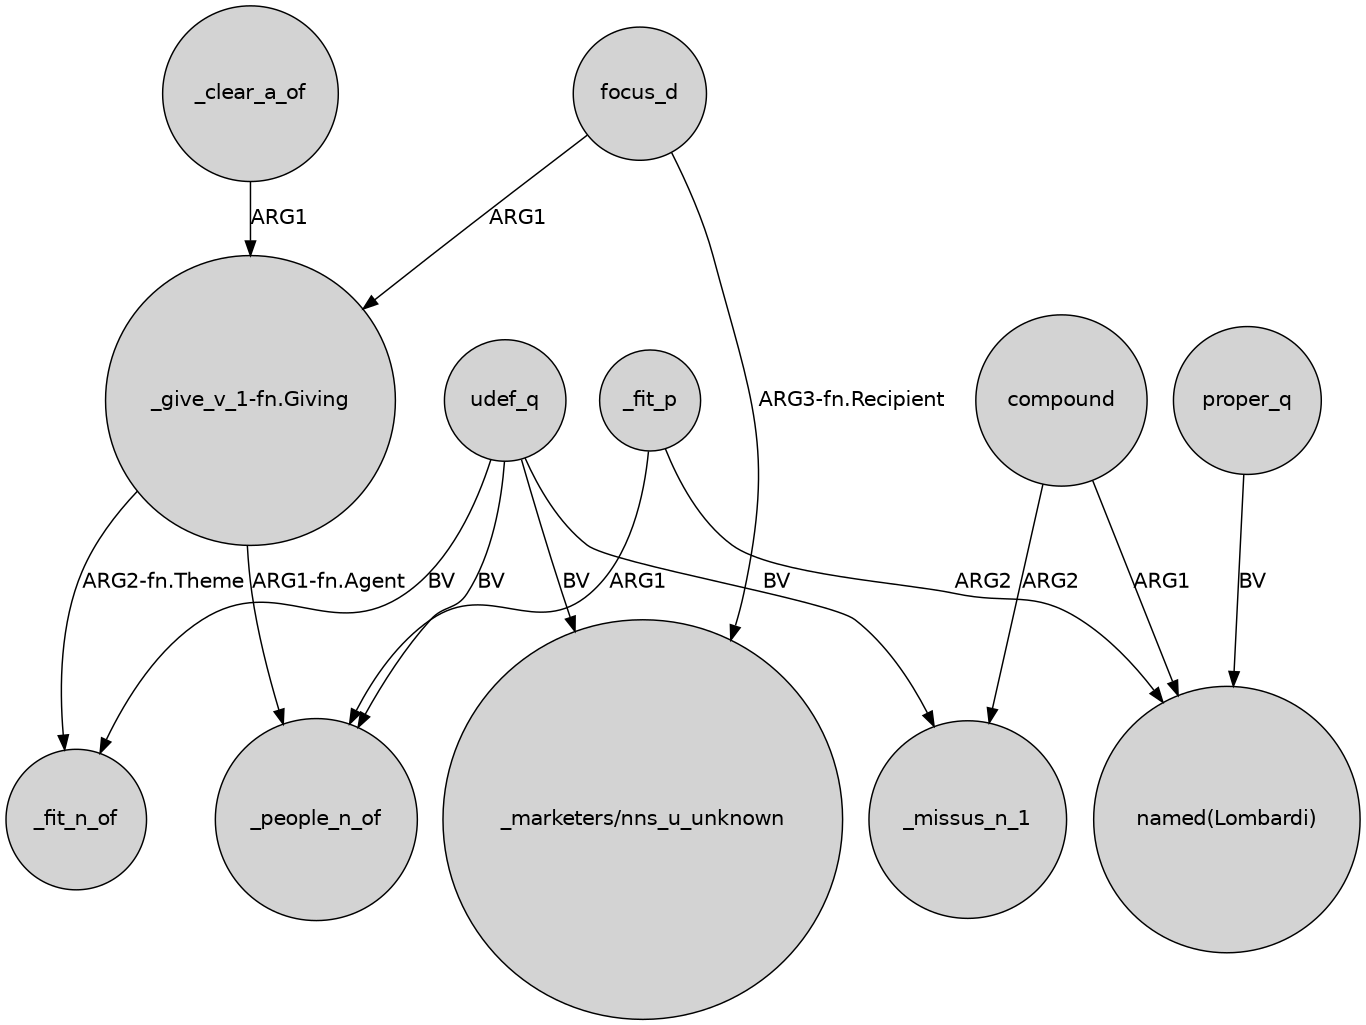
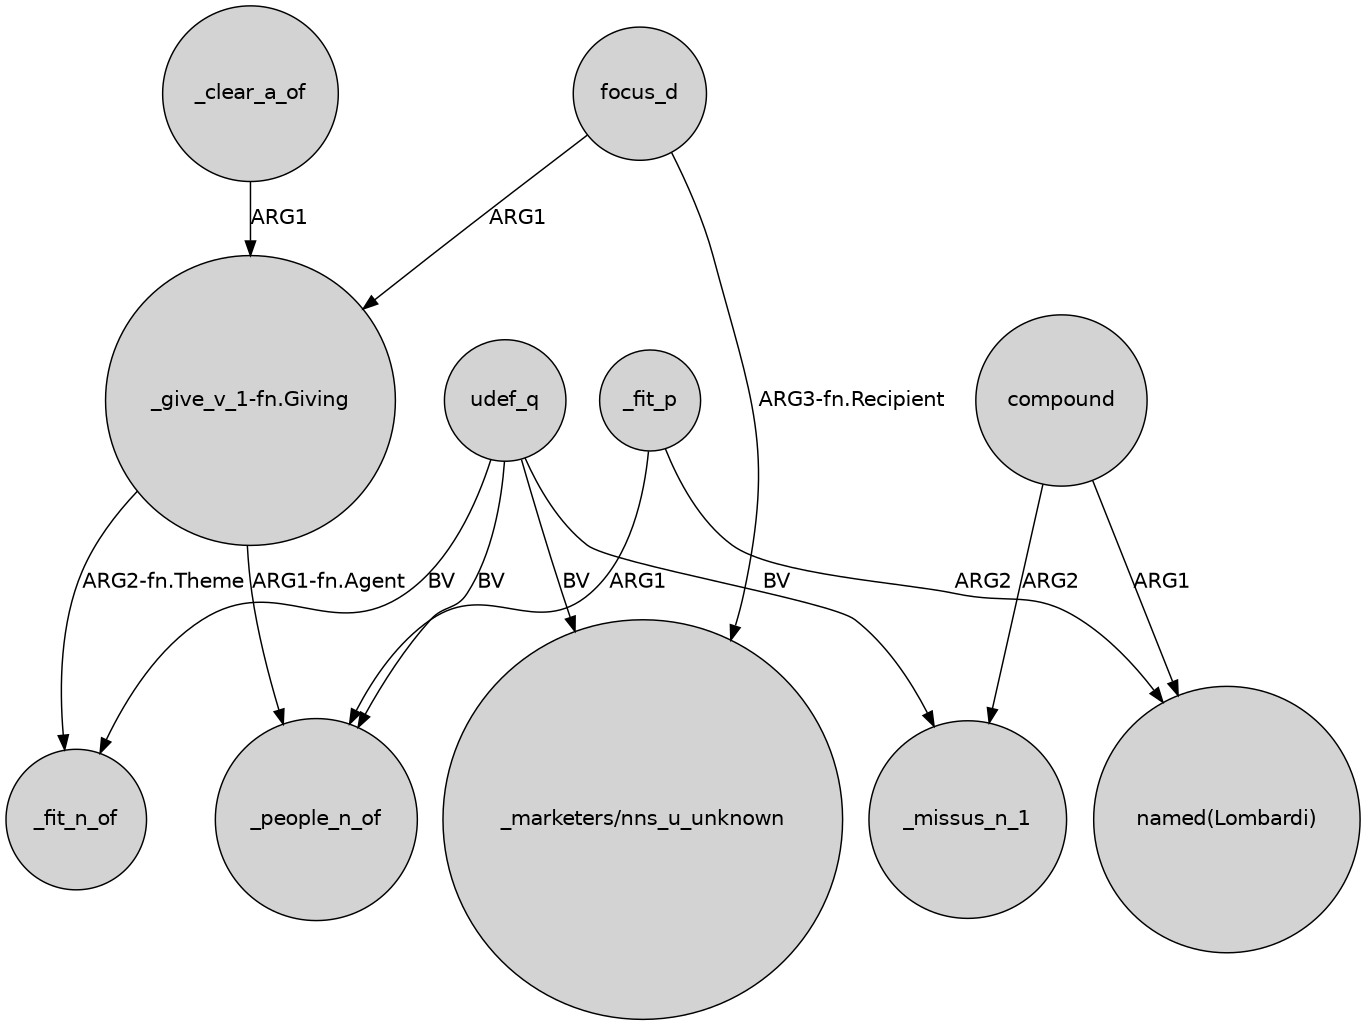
(1247, 400) -> none
